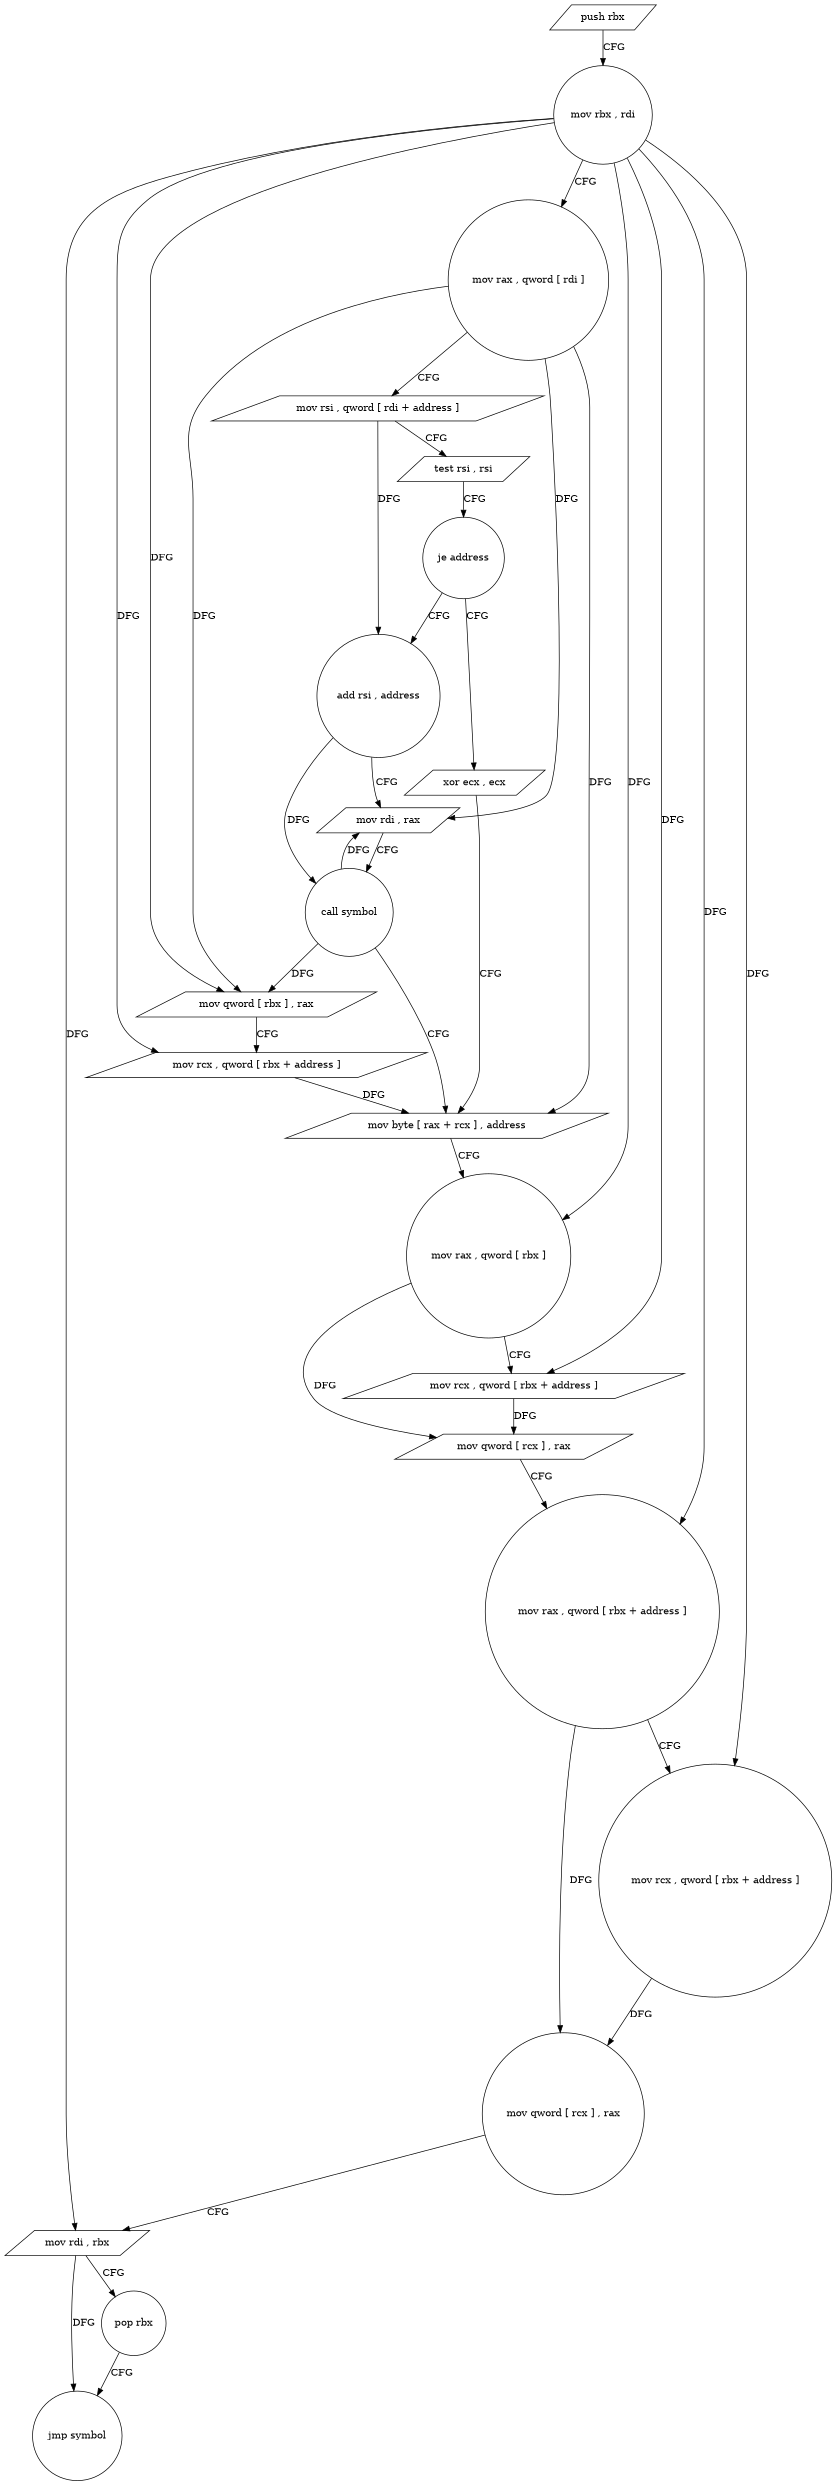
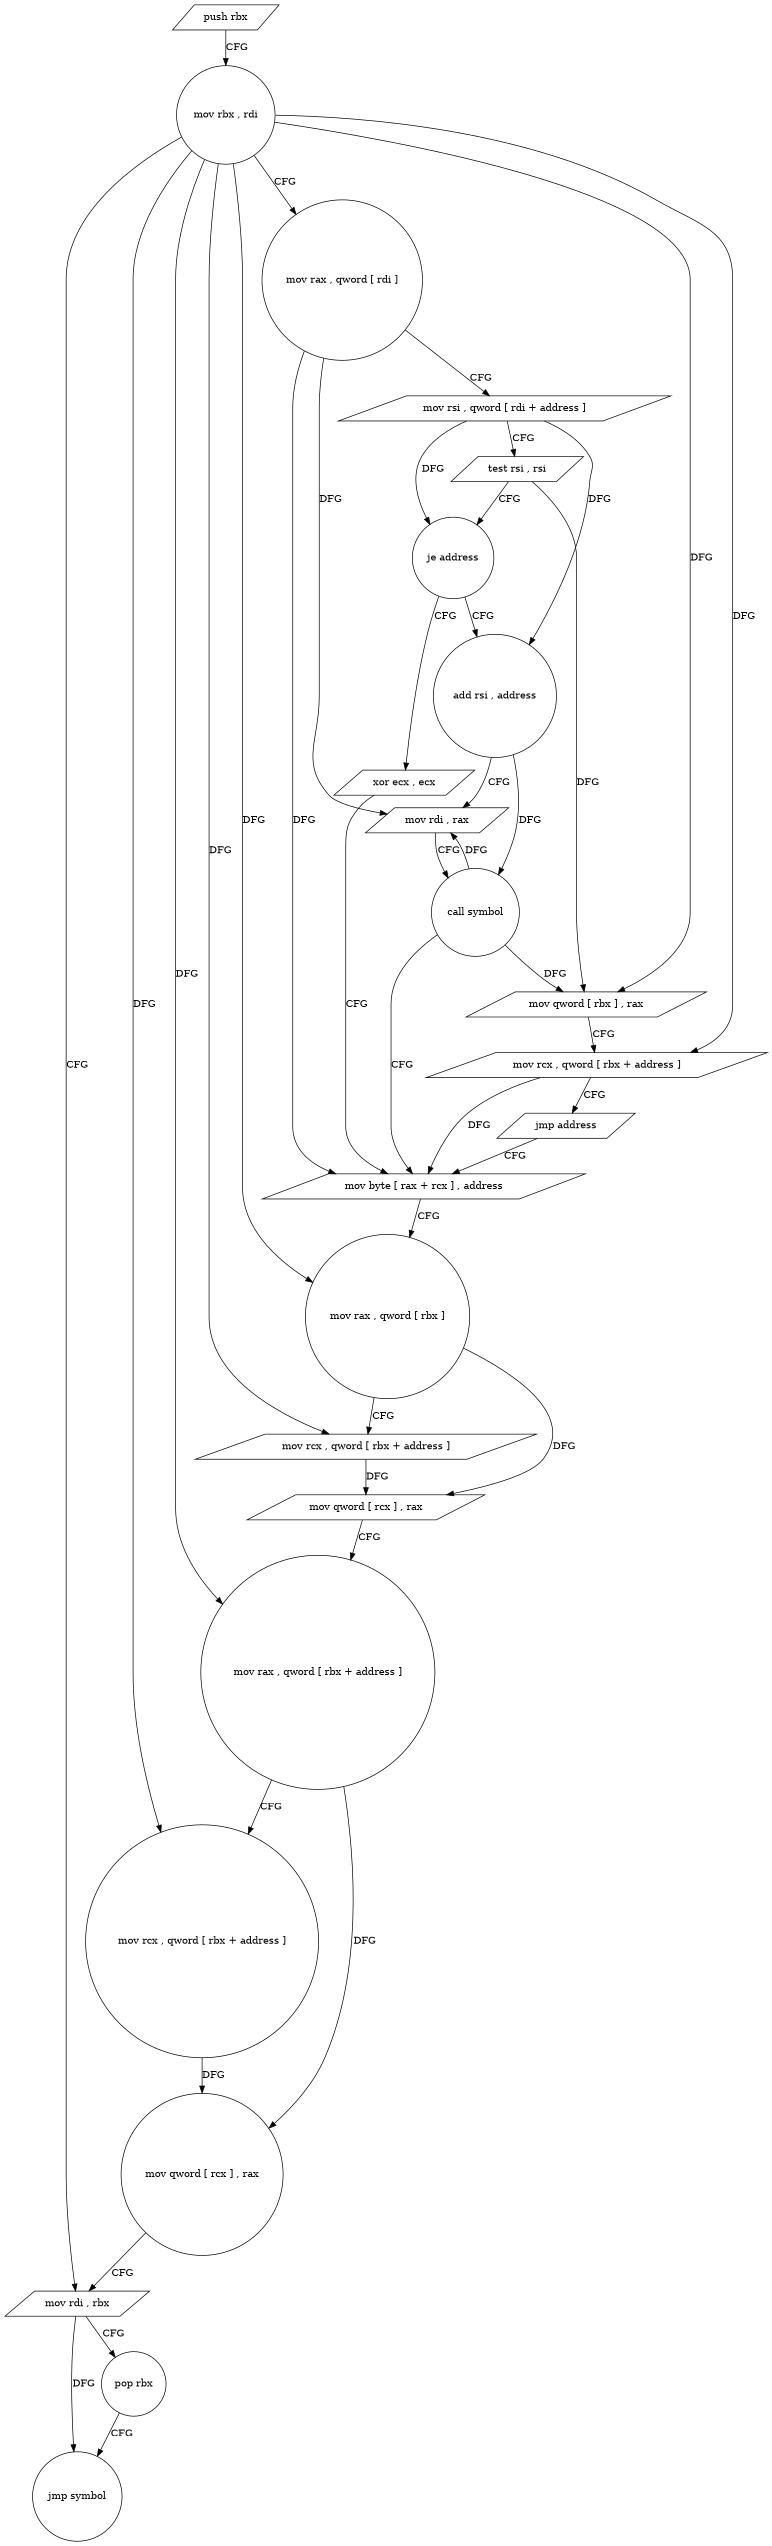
none -> (420, 459)
(193, 560) -> (577, 726)
(78, 1035) -> (77, 1065)
none -> (566, 1126)
